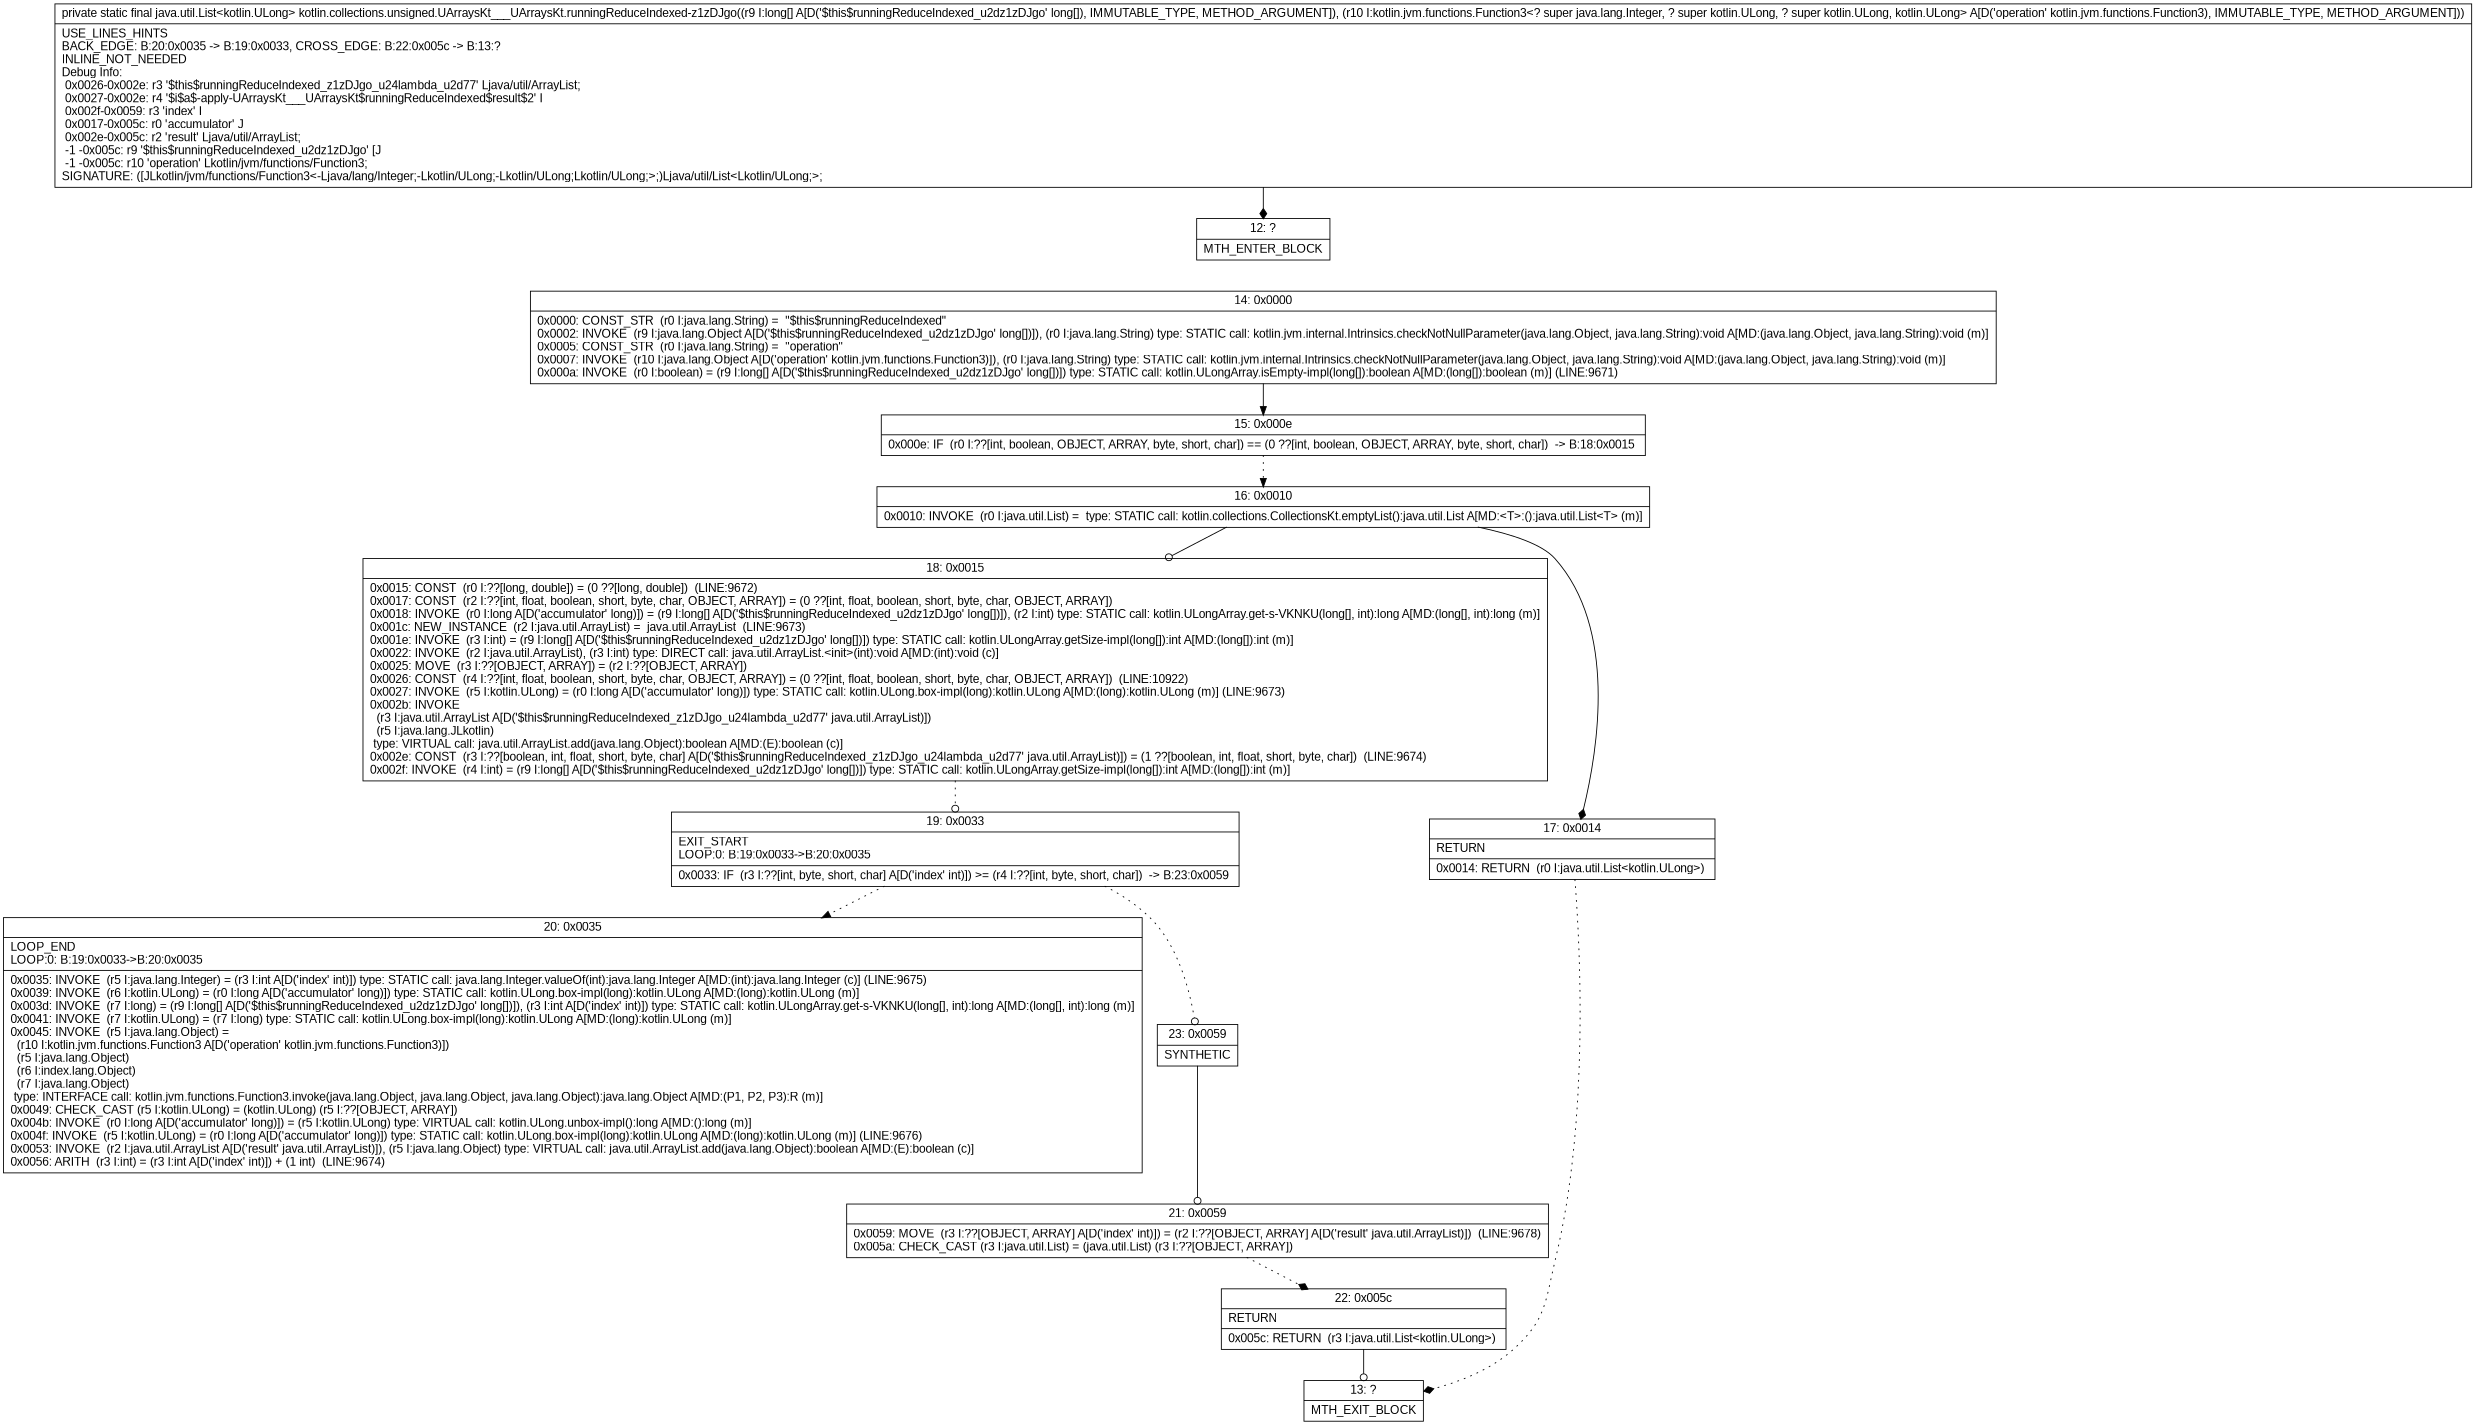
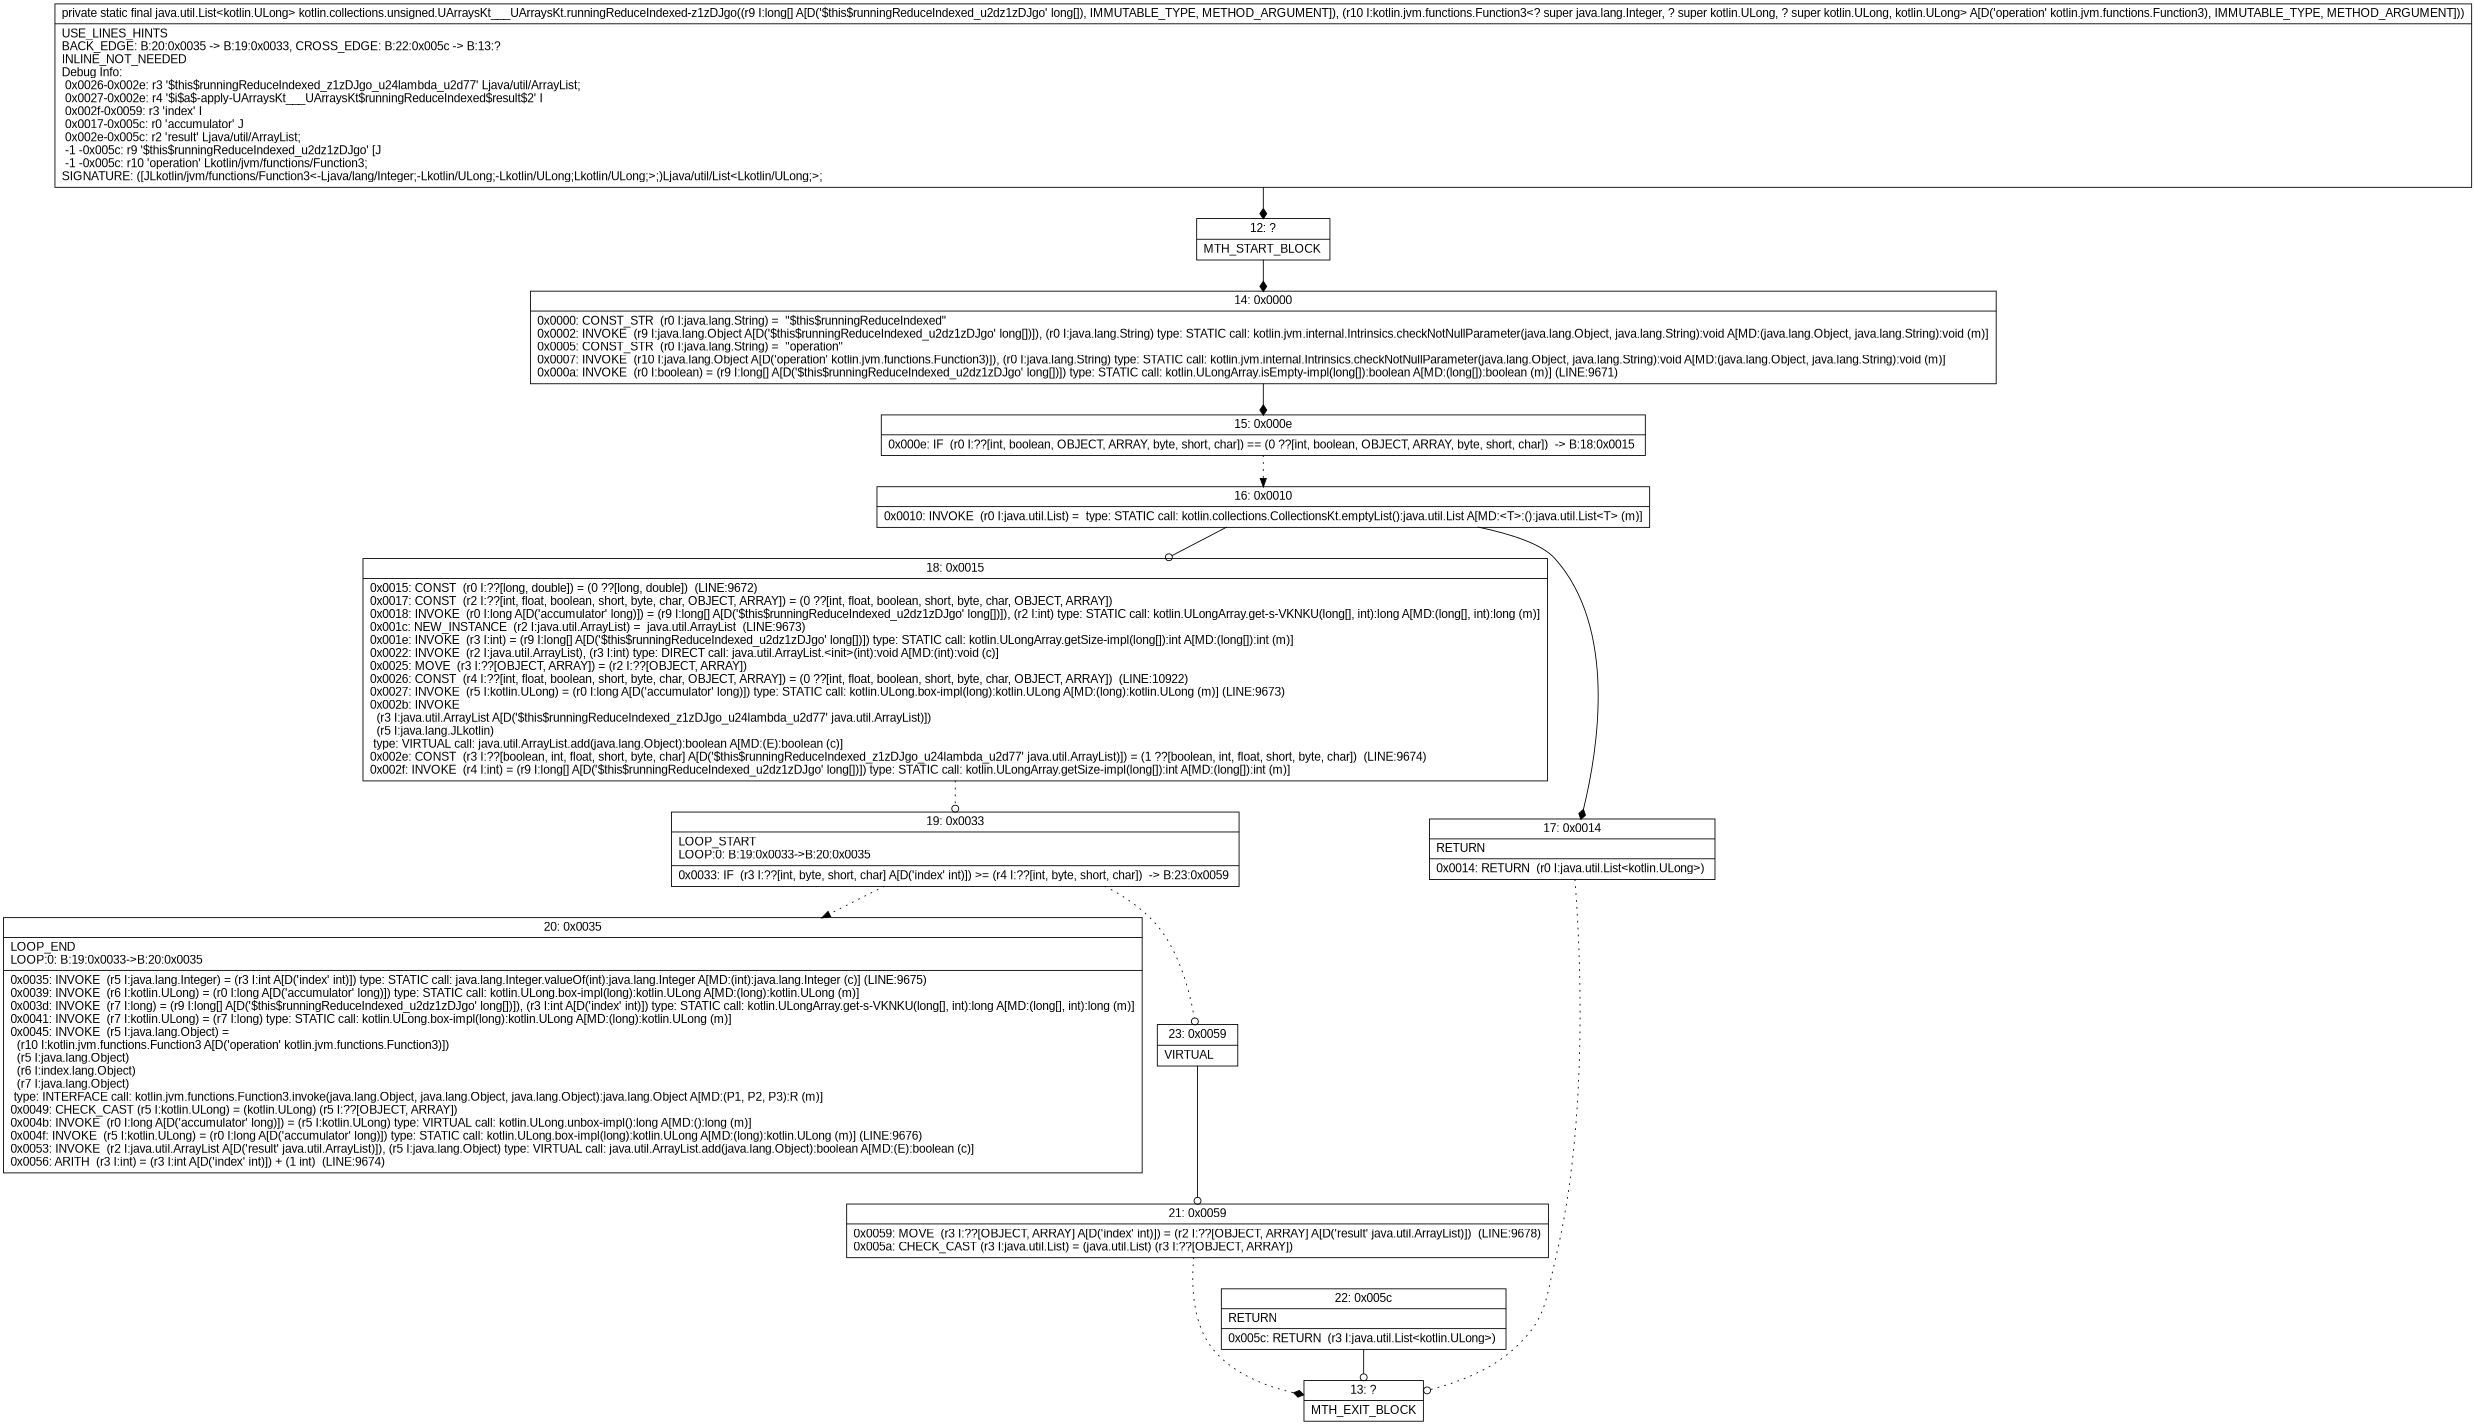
(1263, 249) -> (1262, 249)
none -> (1263, 270)
(1263, 395) -> (1263, 395)
(714, 842) -> (718, 842)
(1198, 1055) -> (1189, 1055)
(1571, 1167) -> (1571, 1167)
(1273, 1271) -> (1212, 1348)
